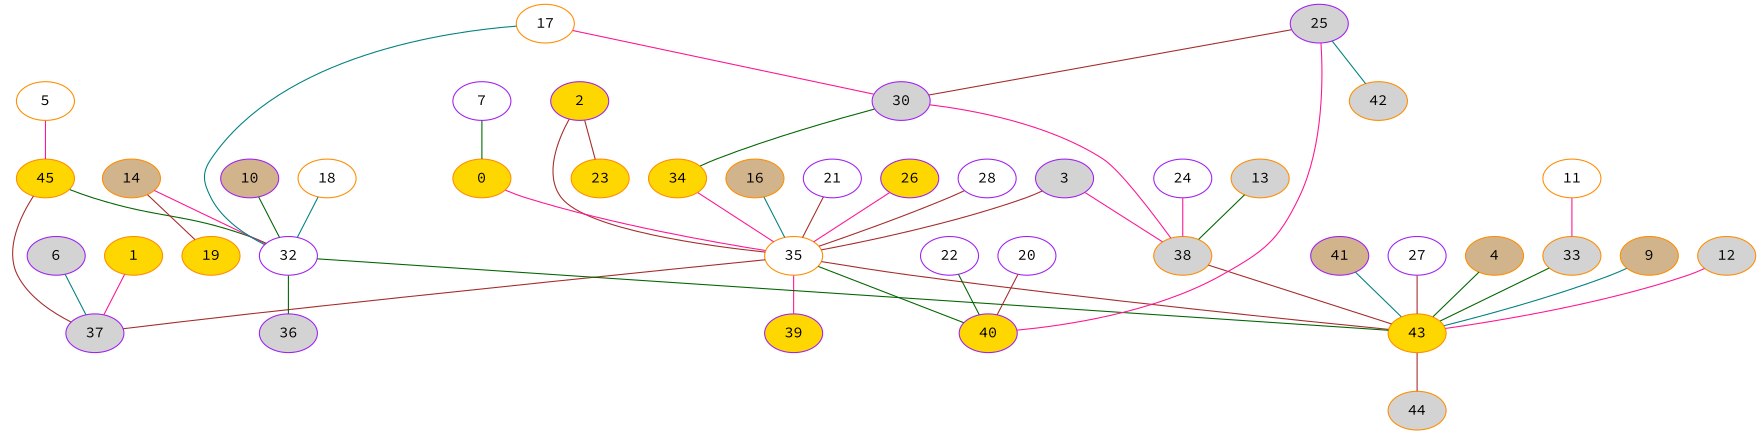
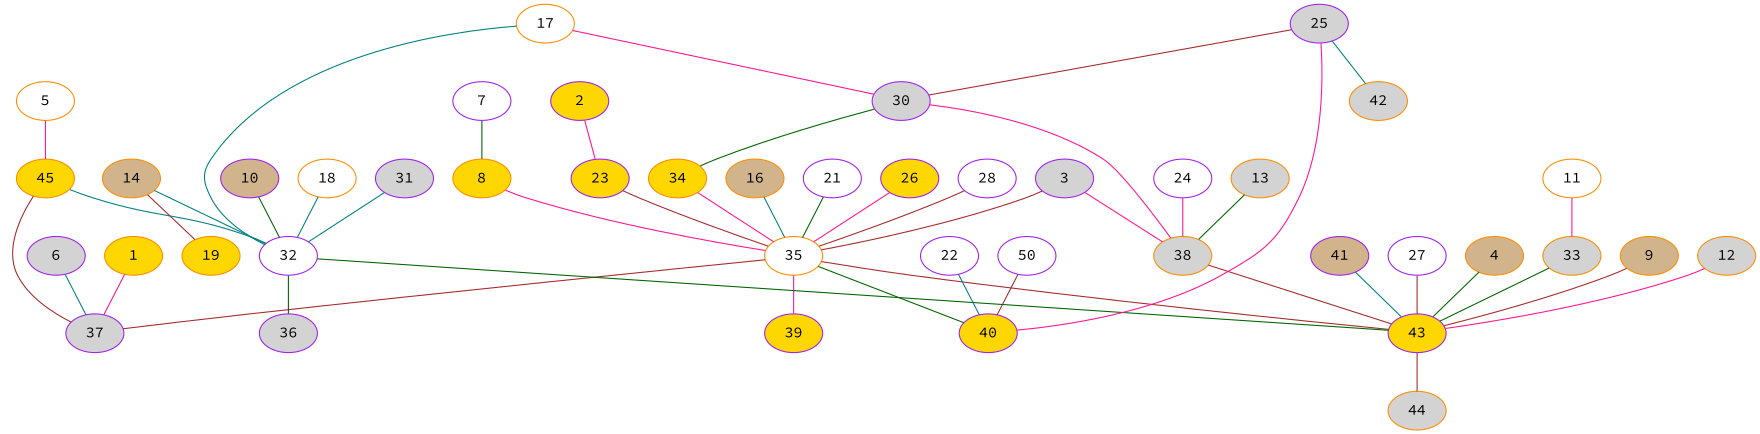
(590, 140) -> (590, 140)
none -> (405, 178)
(482, 178) -> (482, 178)
(600, 178) -> (600, 178)
(566, 201) -> (695, 220)
(158, 214) -> (158, 214)
(210, 217) -> (210, 217)
(813, 217) -> (813, 217)
(1027, 256) -> (1027, 256)
(969, 295) -> (969, 295)
(1536, 300) -> (1536, 300)
(1417, 333) -> (1417, 333)
